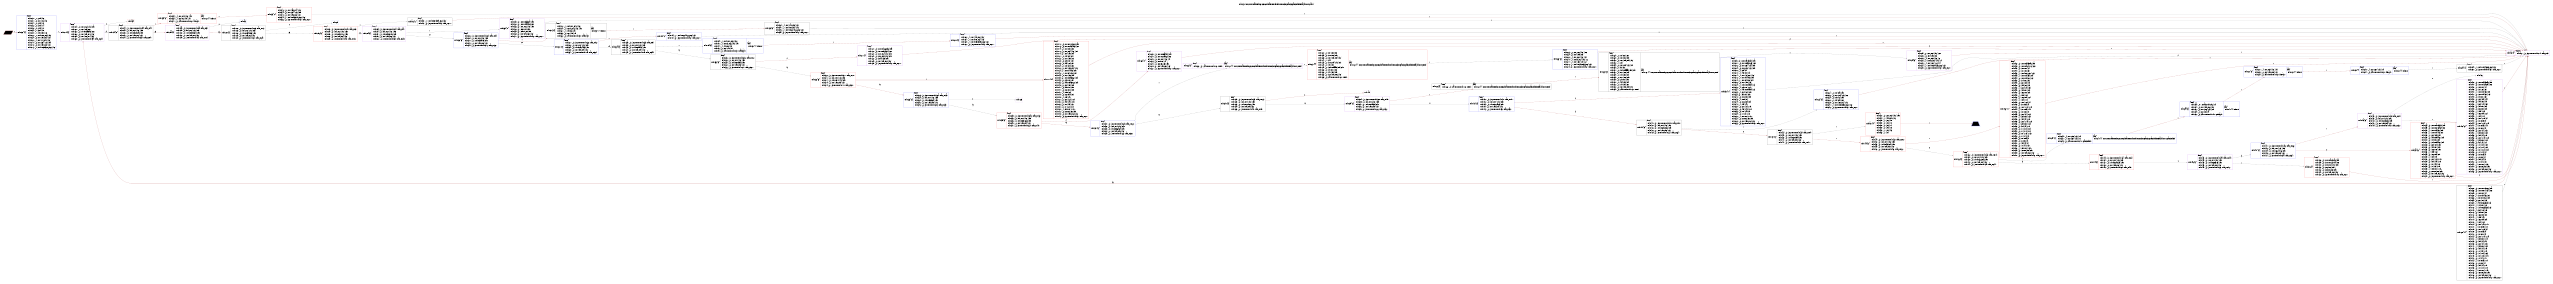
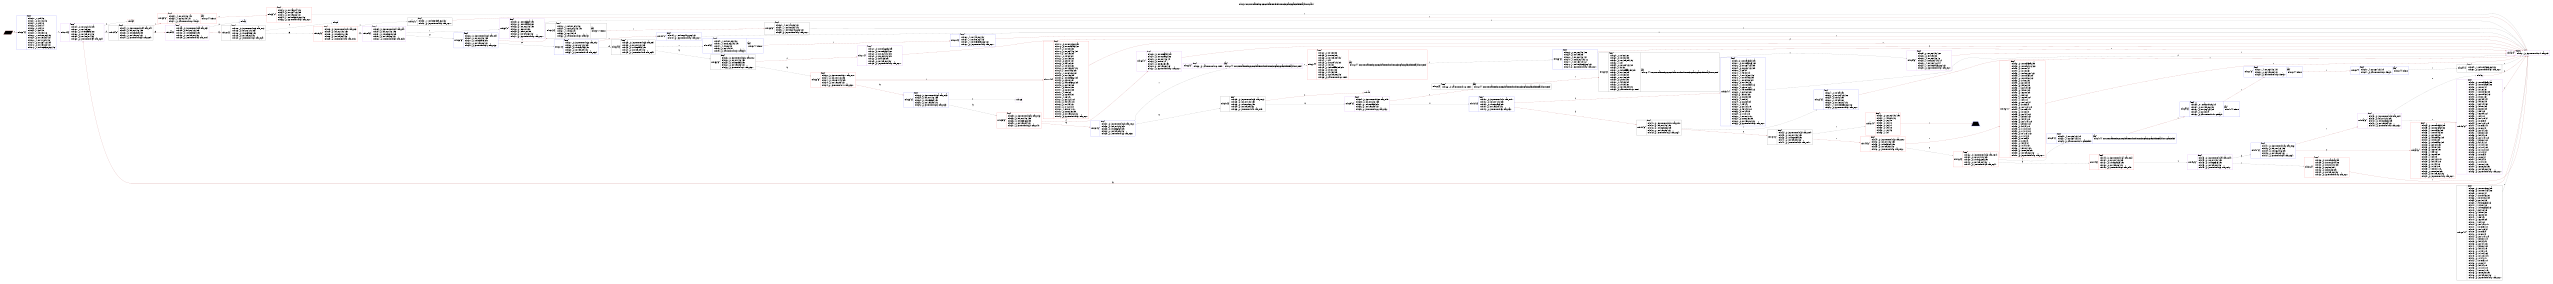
(2517, 142) -> (2506, 71)
